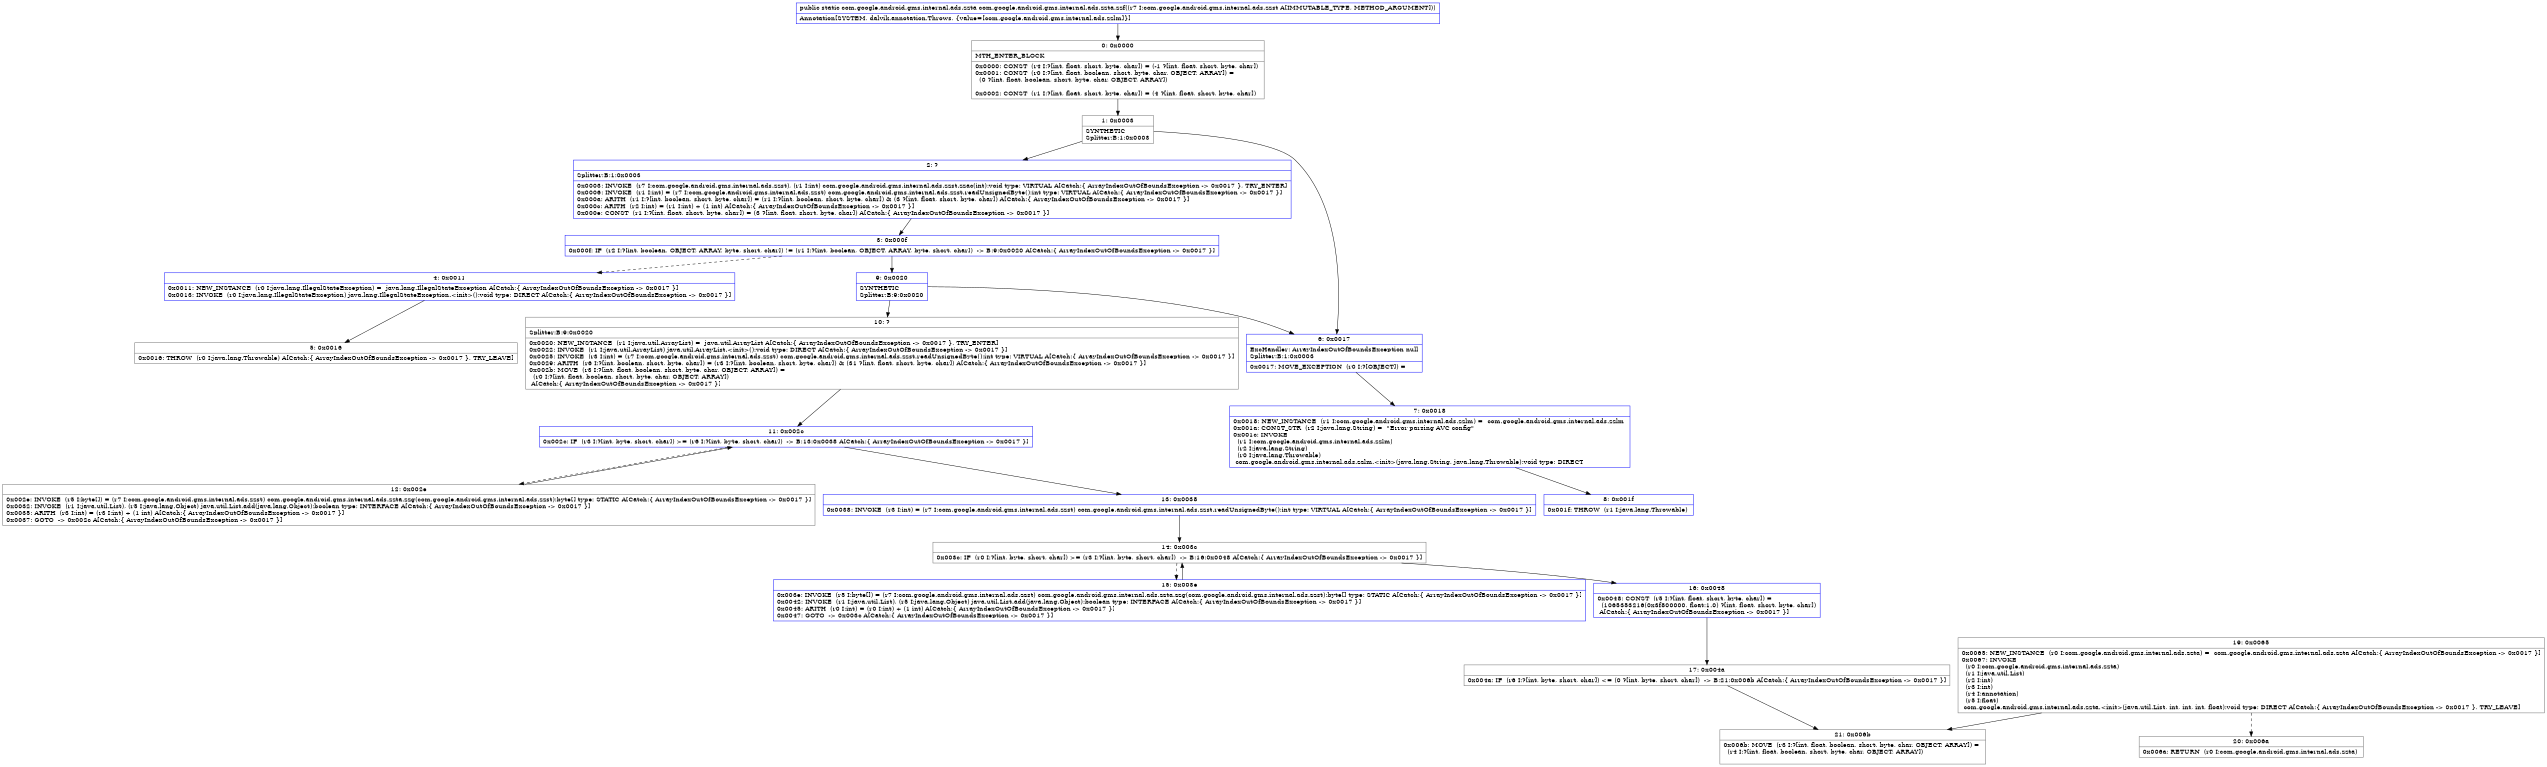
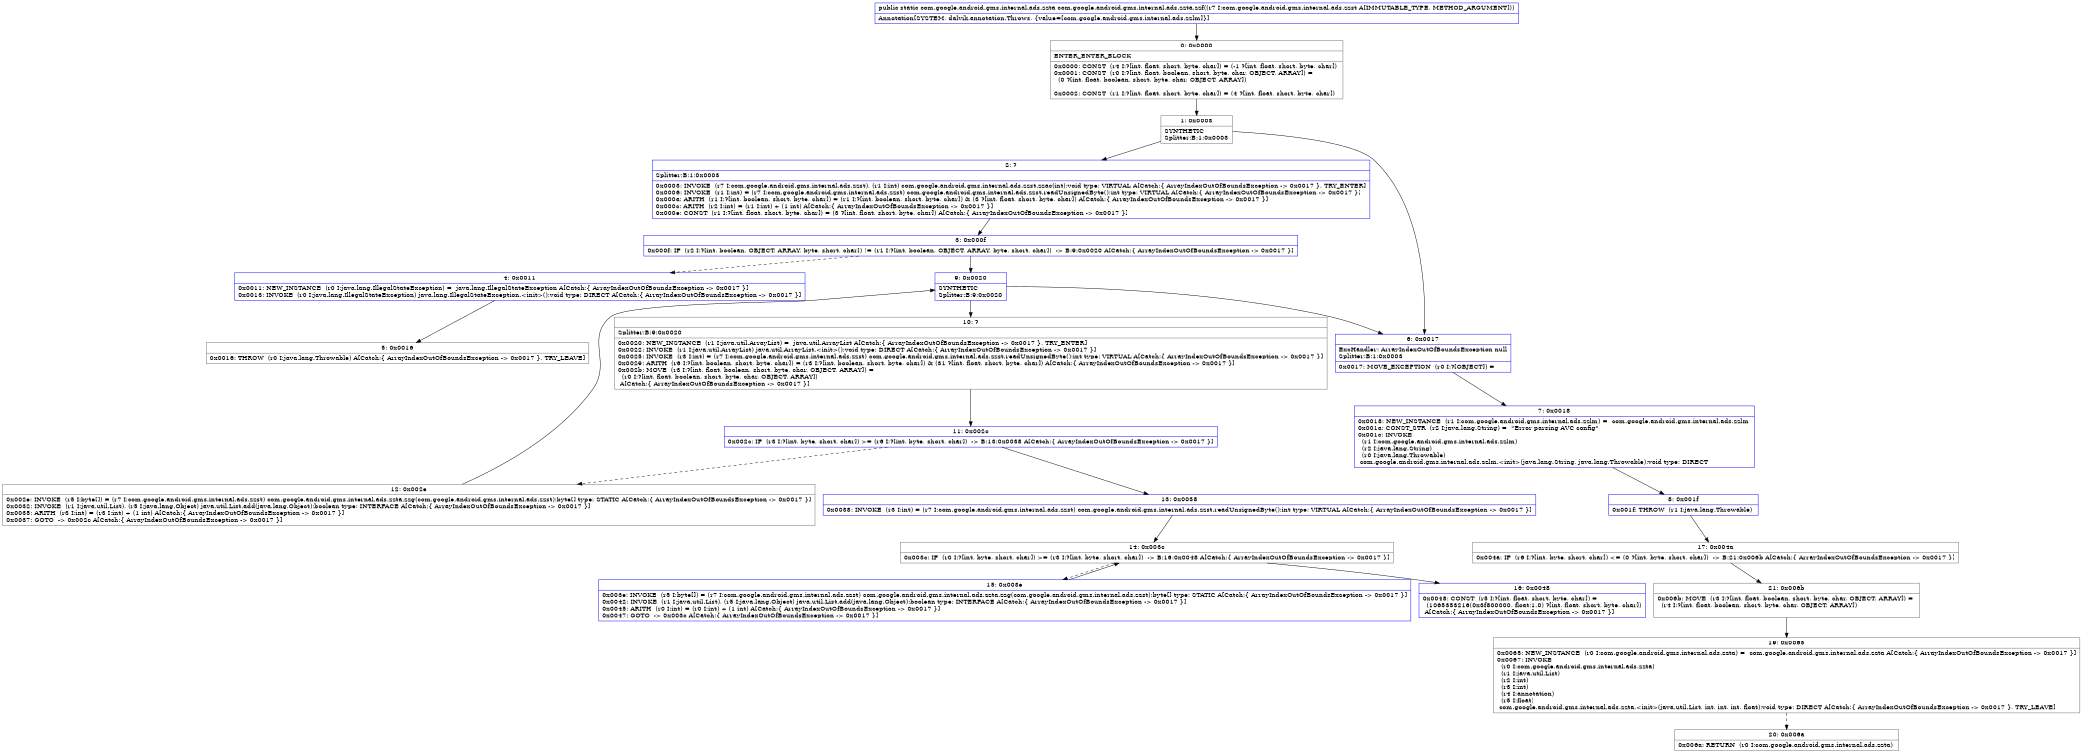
(1010, 56) -> (1093, 56)
(626, 466) -> (650, 308)
(1707, 639) -> (1698, 527)
(1997, 721) -> (1787, 625)
